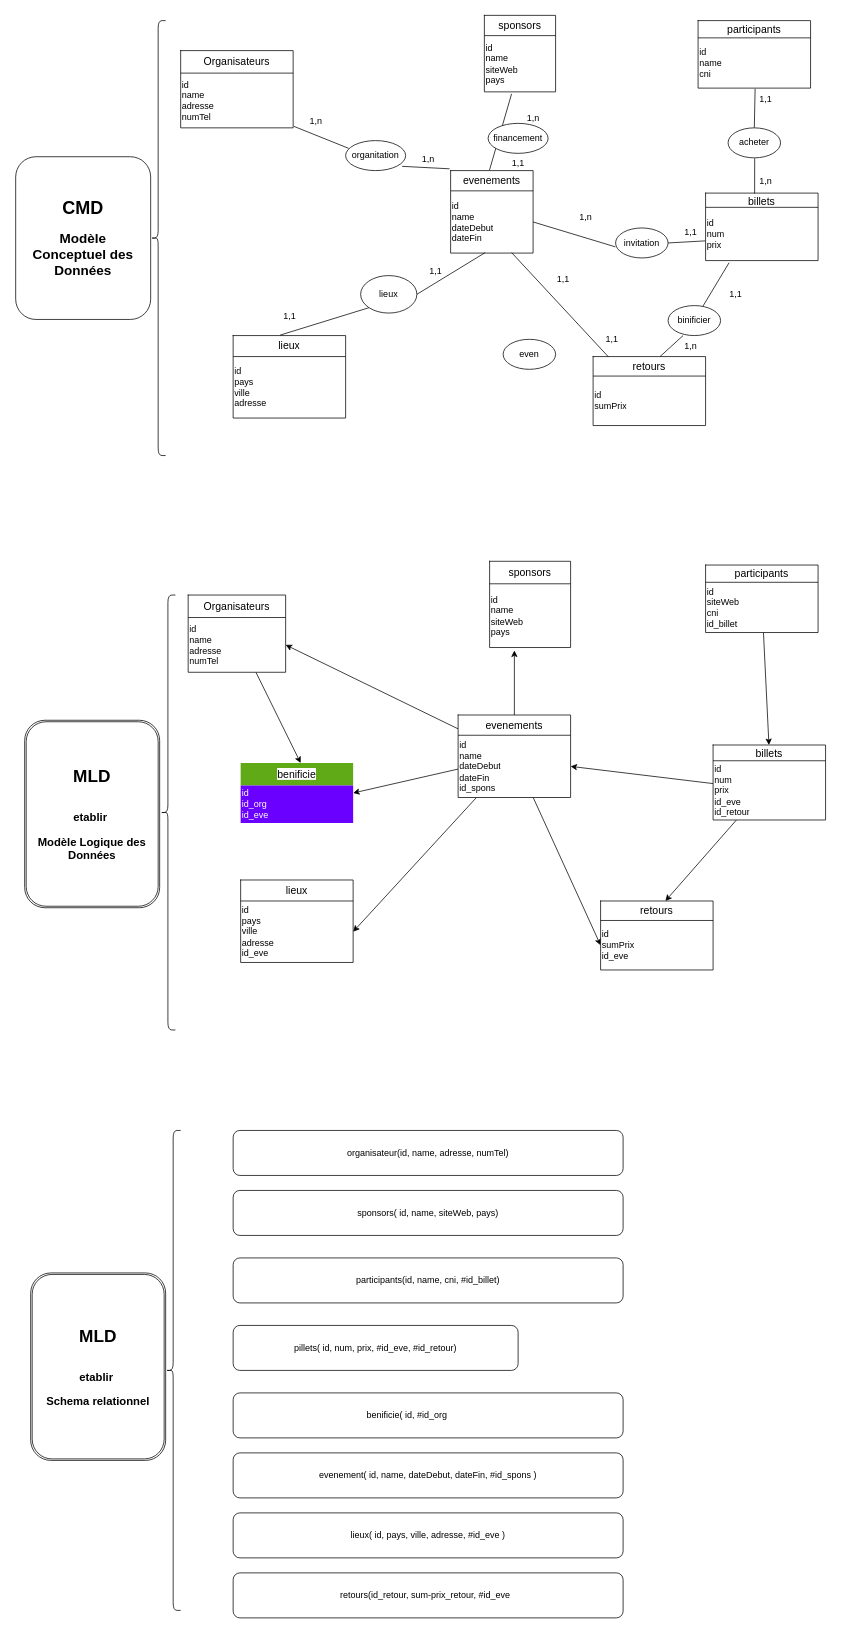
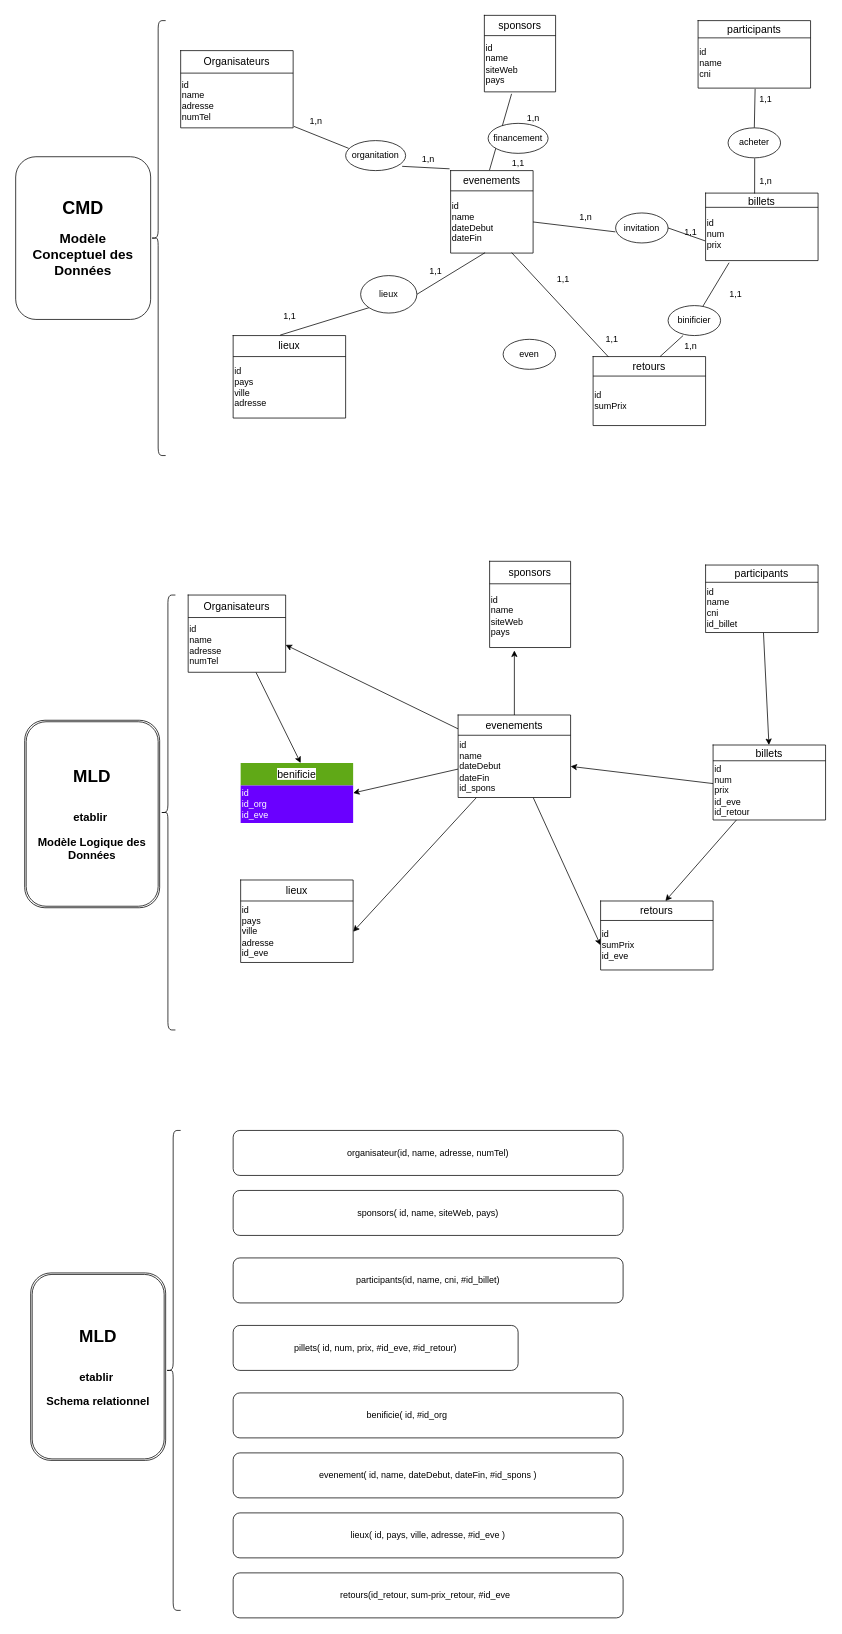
(642, 243) -> (642, 228)
(725, 608) -> (725, 608)
